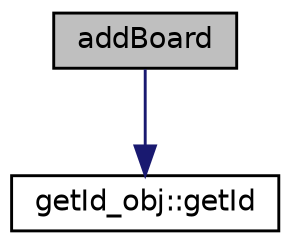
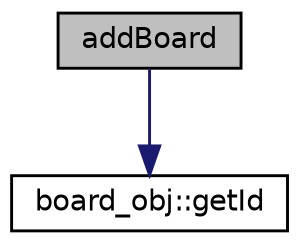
(145, 203) -> (150, 203)
